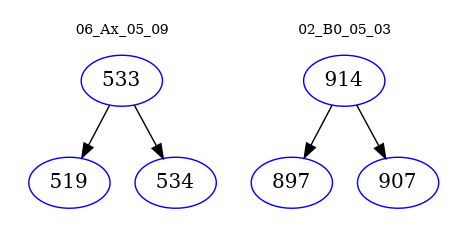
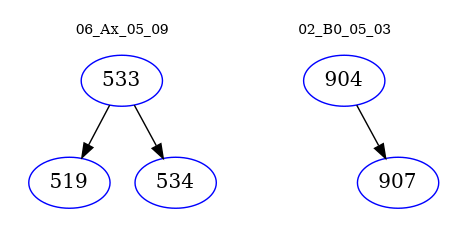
(344, 81) -> (344, 81)
(292, 183) -> none
